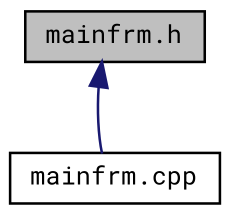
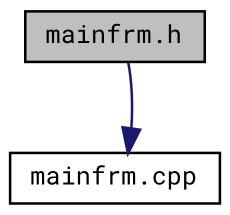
(98, 120) -> (132, 95)
